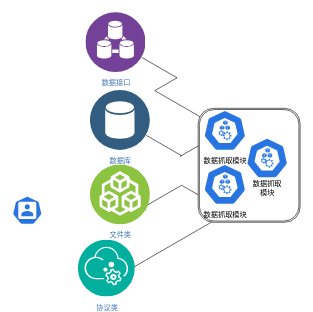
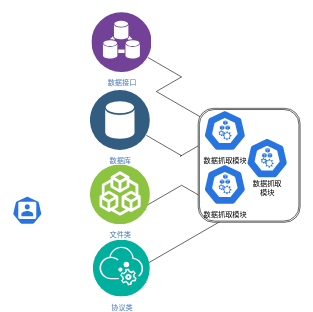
(116, 42) -> (122, 42)
(107, 269) -> (122, 269)
